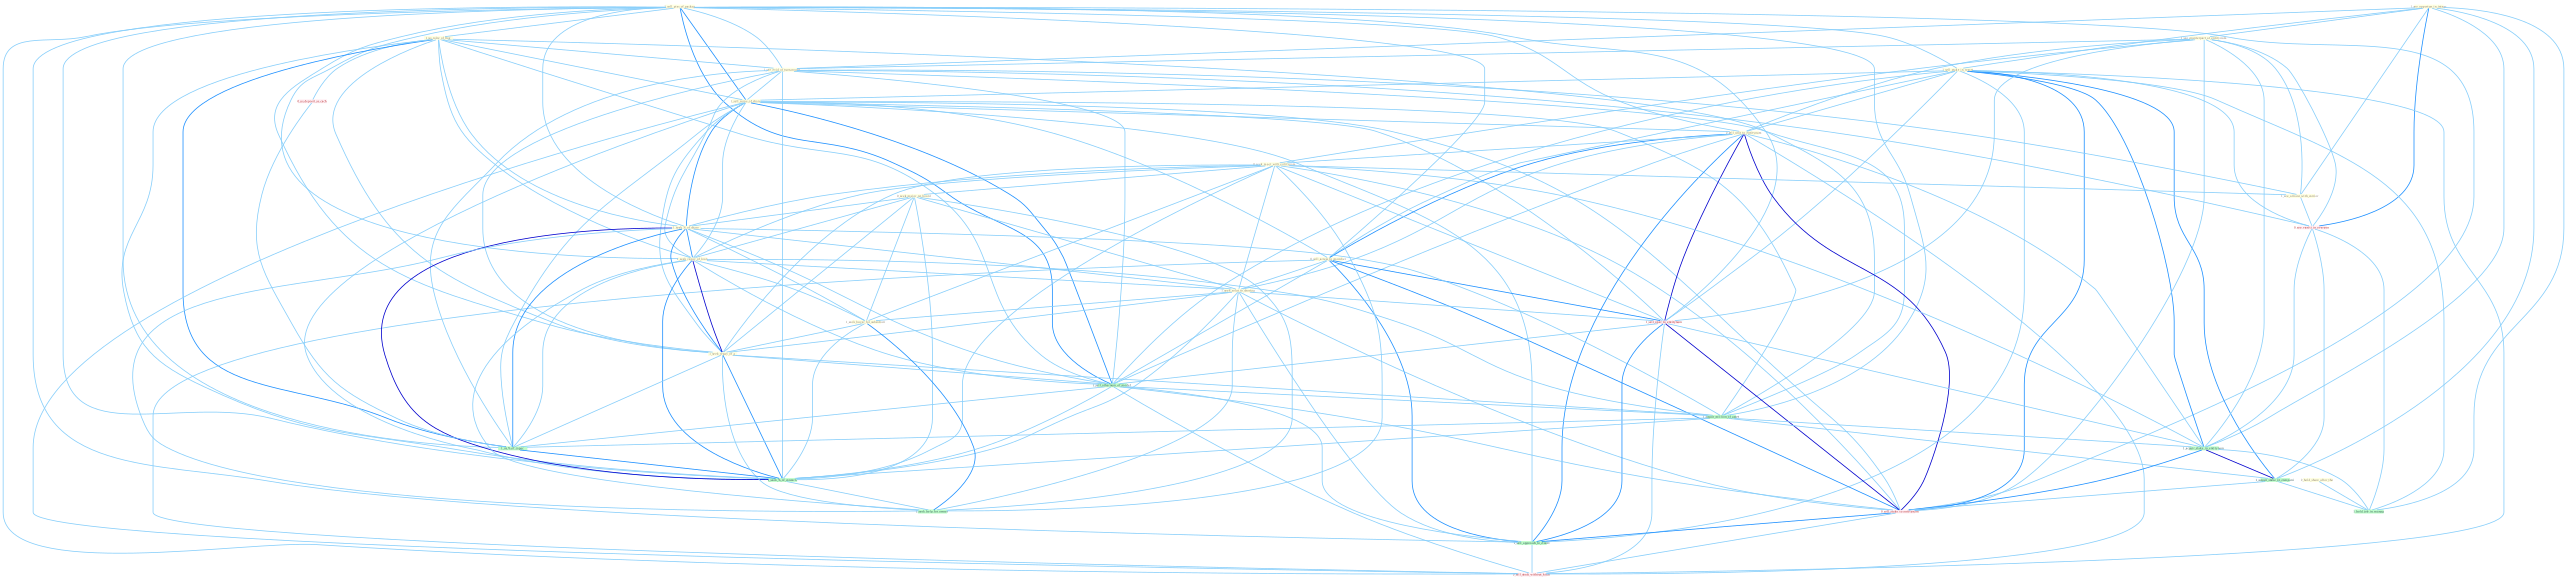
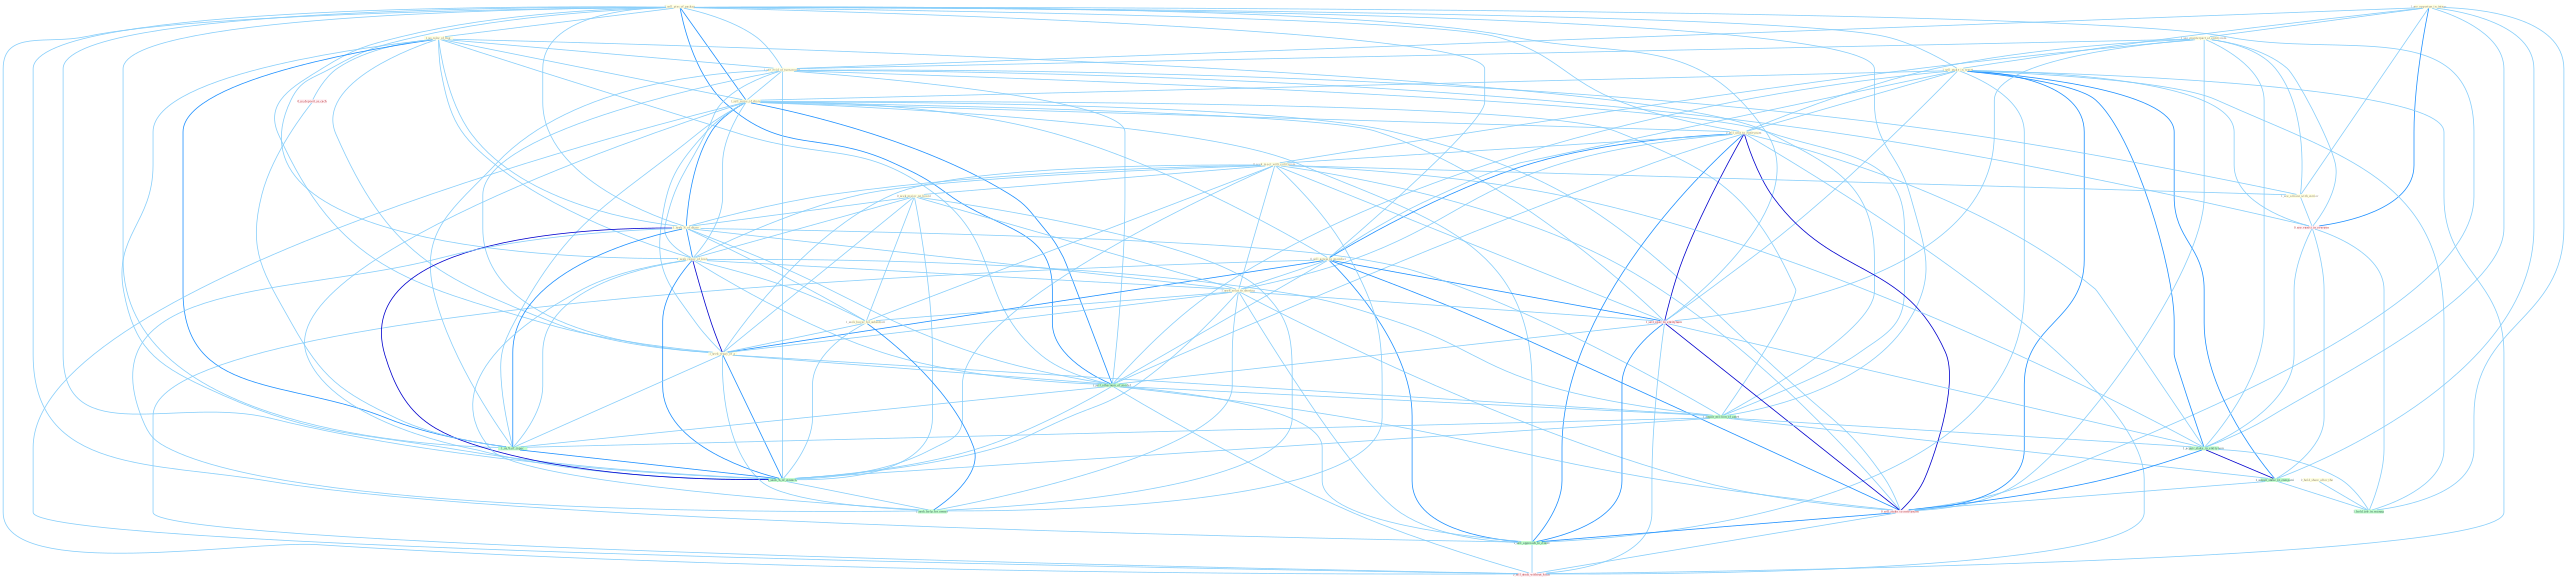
(681, 287) -> (1070, 300)
